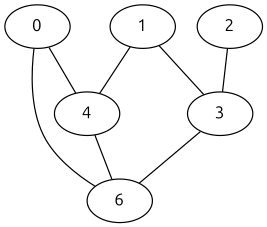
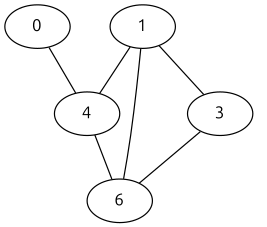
(230, 27) -> none
(41, 128) -> (134, 114)
